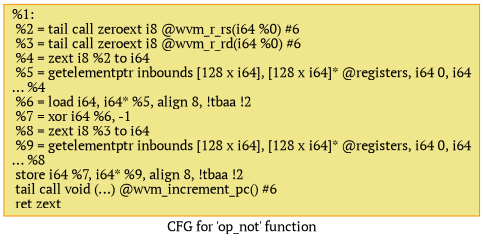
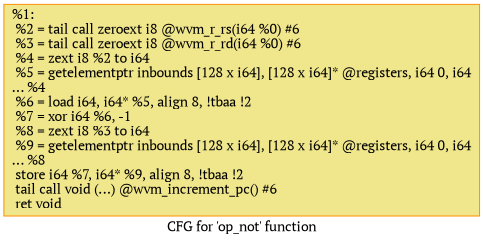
(37, 204) -> (37, 204)
